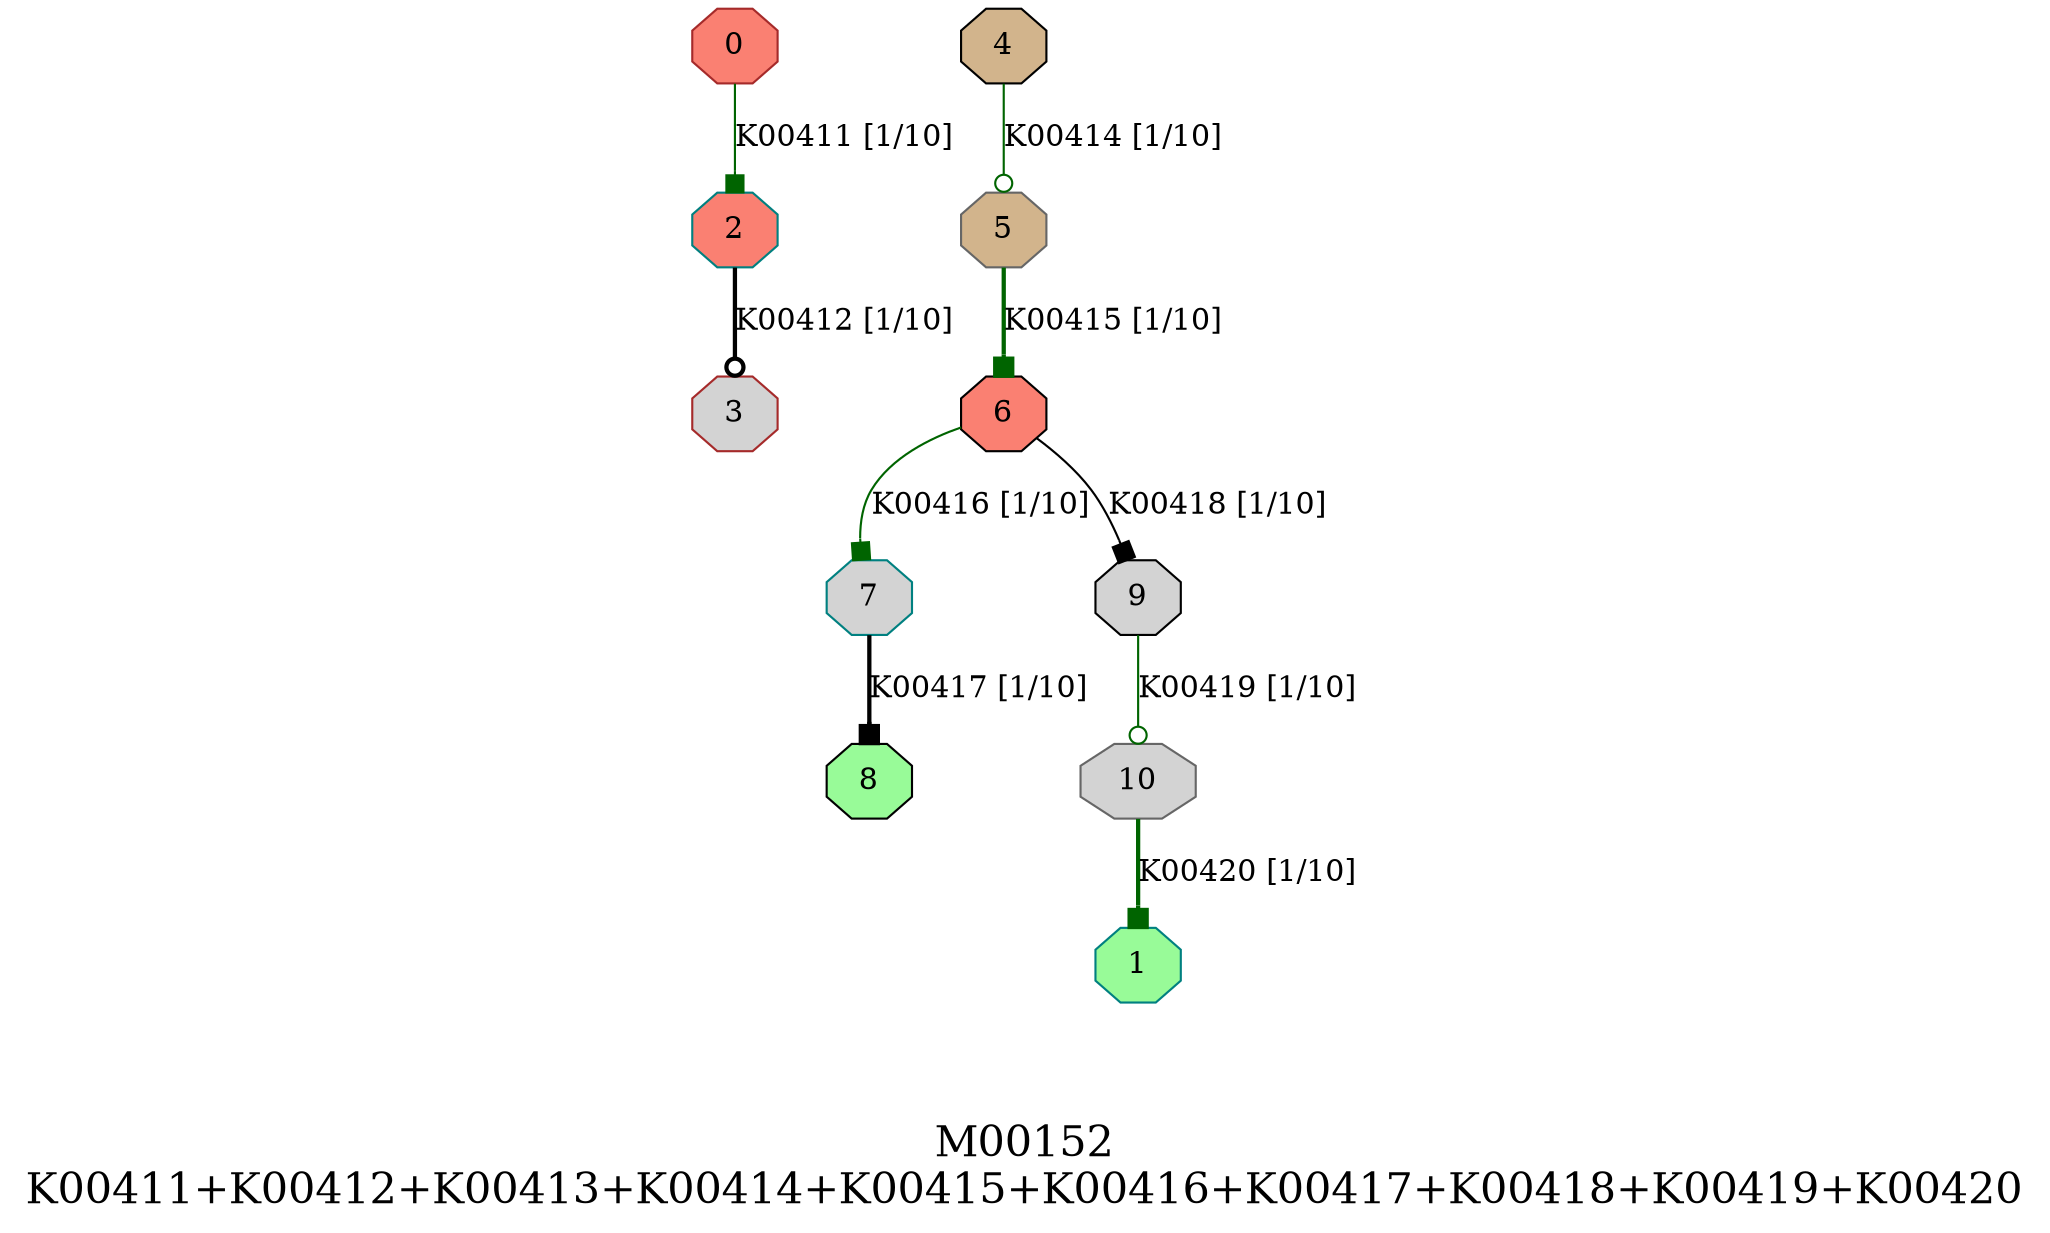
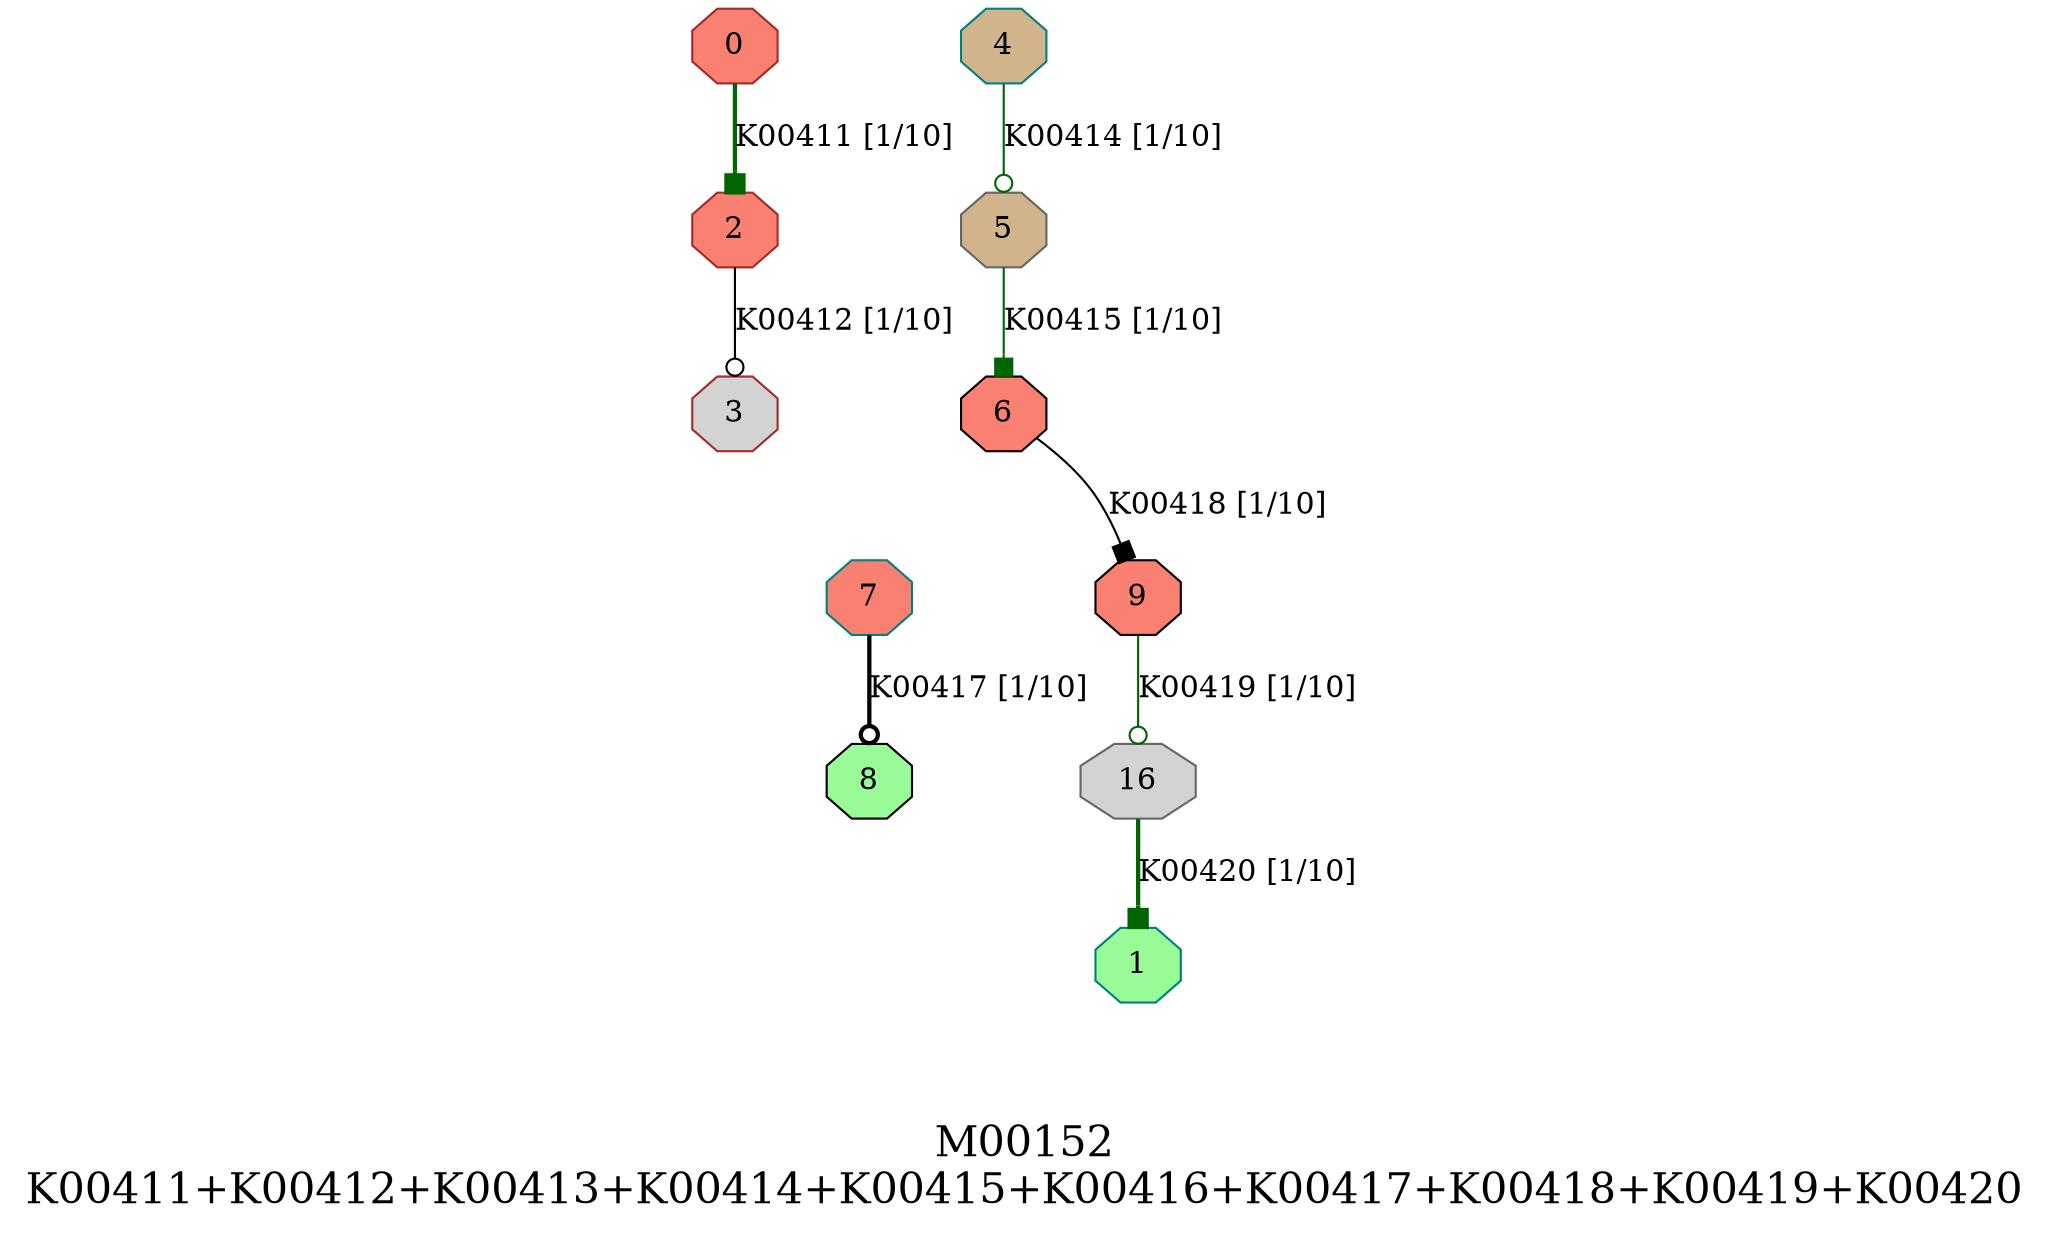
(1004, 46) -> (1004, 46)
(735, 127) -> (735, 127)
(735, 230) -> (735, 230)
(1004, 311) -> (1004, 311)
(735, 313) -> (735, 313)
(891, 466) -> none
(869, 598) -> (869, 598)
(1138, 598) -> (1138, 598)
(869, 681) -> (869, 681)
(1138, 781) -> (1138, 781)
